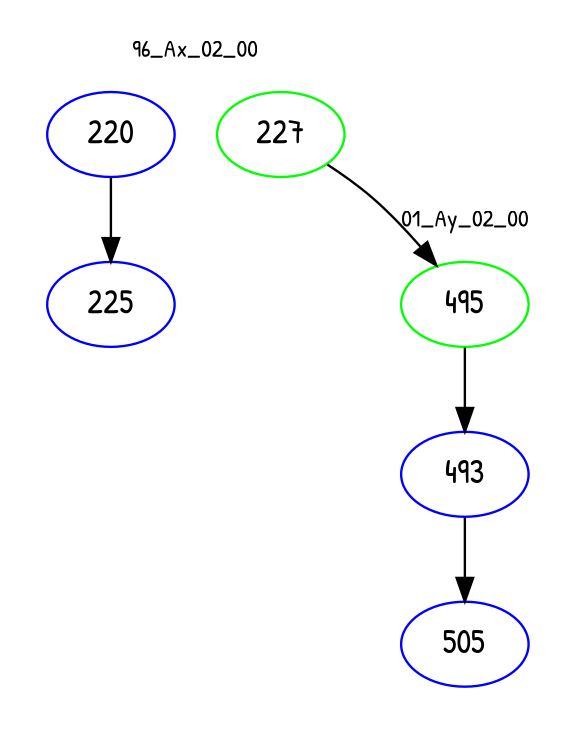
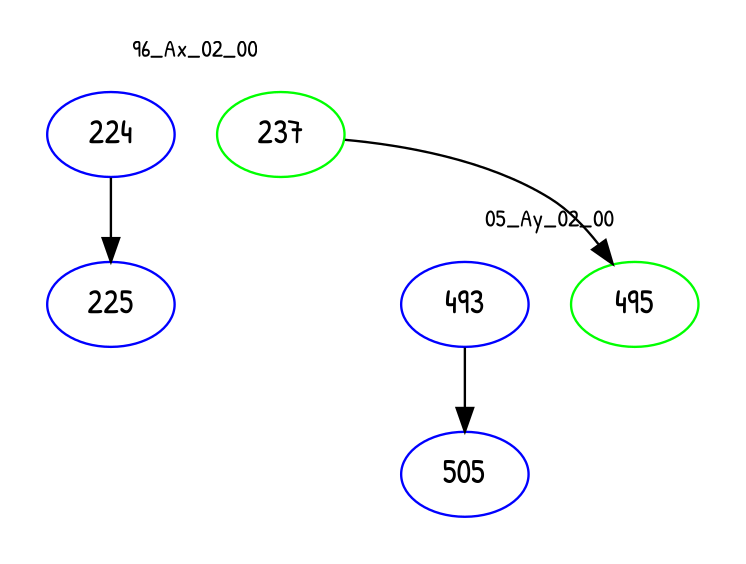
(111, 135) -> (111, 135)
(281, 135) -> (281, 135)
(466, 221) -> (550, 221)
(465, 378) -> none
